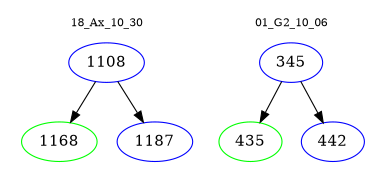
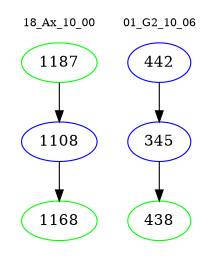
(107, 24) -> (59, 24)
(128, 97) -> (59, 97)
(309, 97) -> (159, 97)
(155, 142) -> (59, 63)
(250, 142) -> (159, 221)
